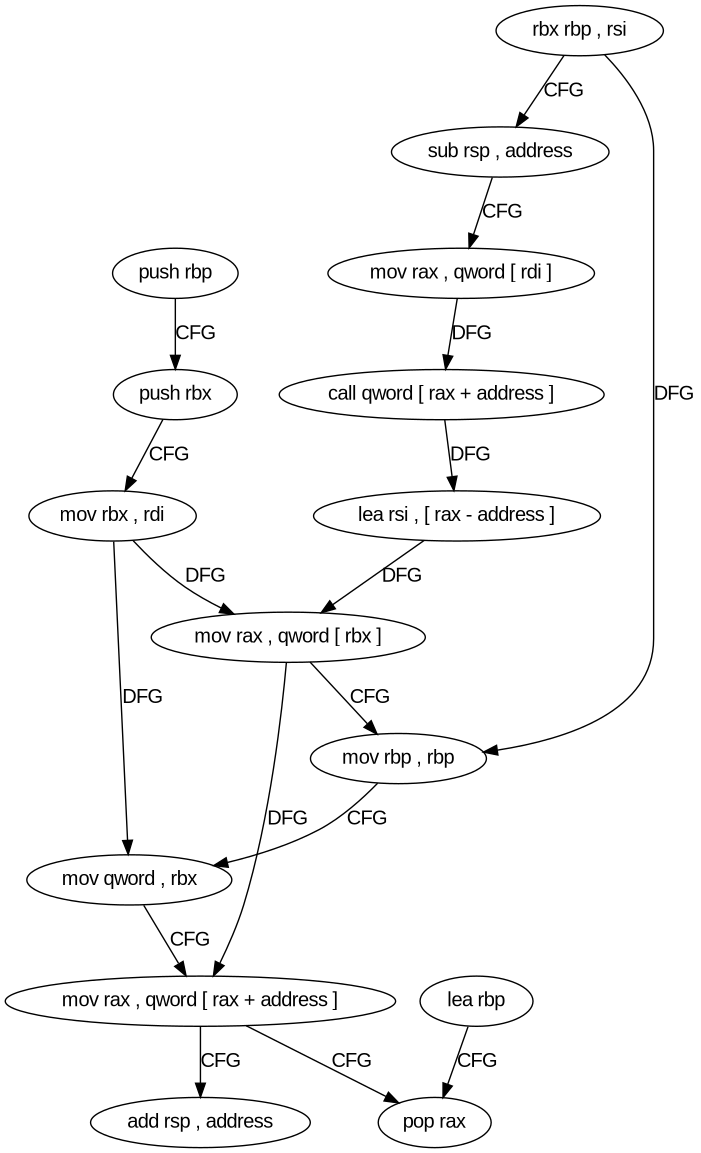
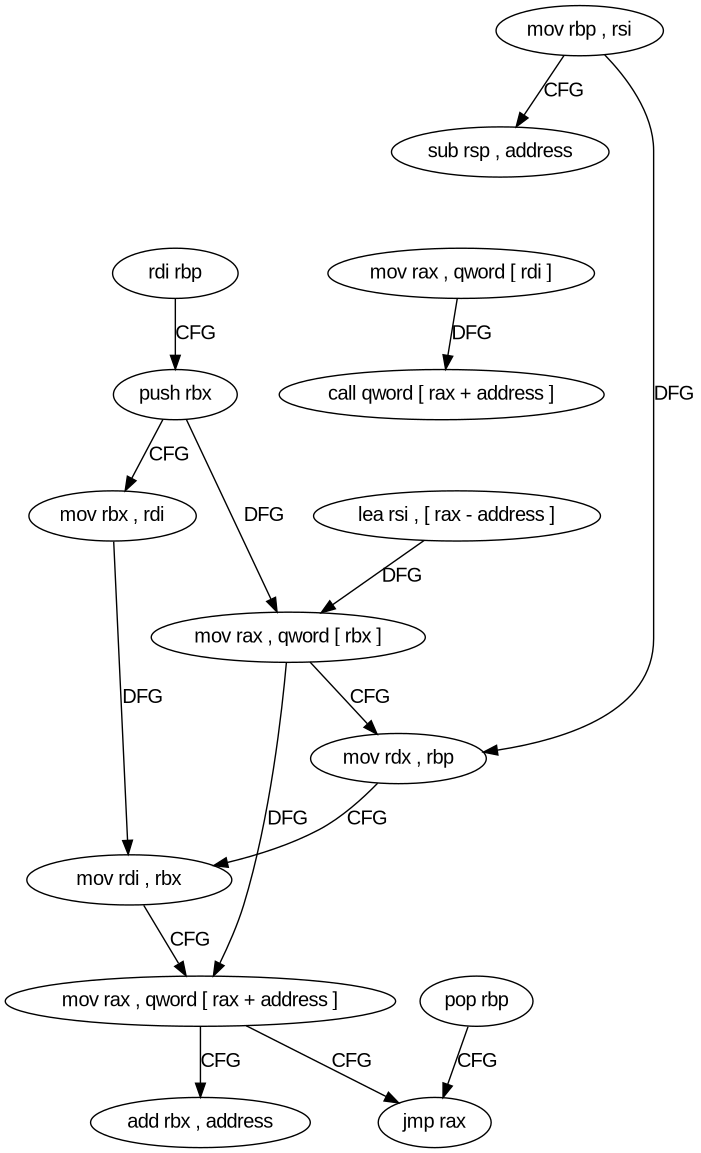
(580, 31) -> (580, 31)
(483, 206) -> none
(175, 273) -> (175, 273)
(448, 448) -> none
(174, 579) -> (229, 509)
(398, 759) -> (398, 759)
(129, 880) -> (129, 880)
(477, 1001) -> (477, 1001)
(200, 1123) -> (200, 1123)
(435, 1123) -> (435, 1123)
